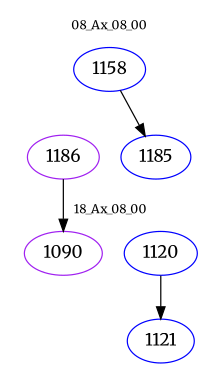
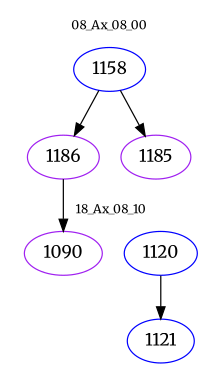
none -> (90, 108)
(156, 157) -> (156, 157)
(111, 210) -> (111, 210)
